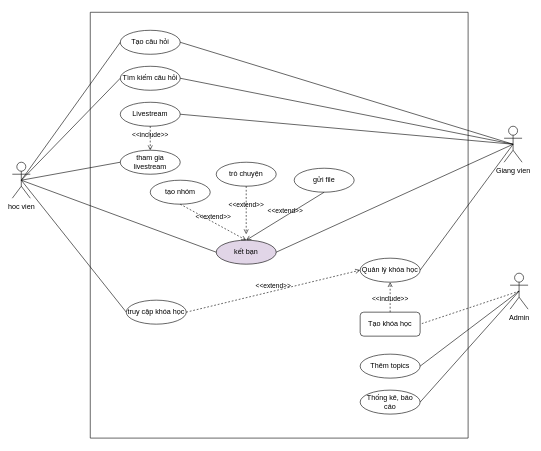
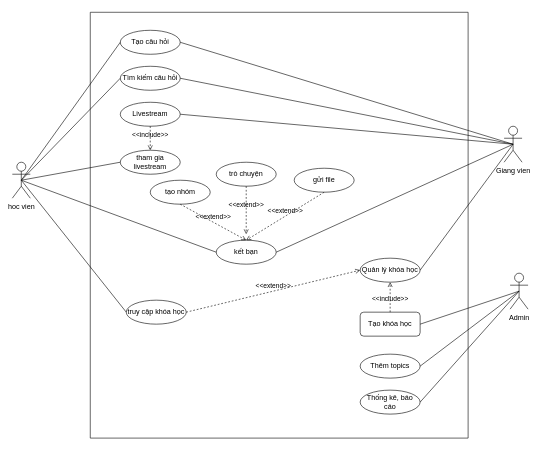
(286, 216) -> (286, 216)
(246, 252) -> (246, 252)
(466, 309) -> (466, 309)
